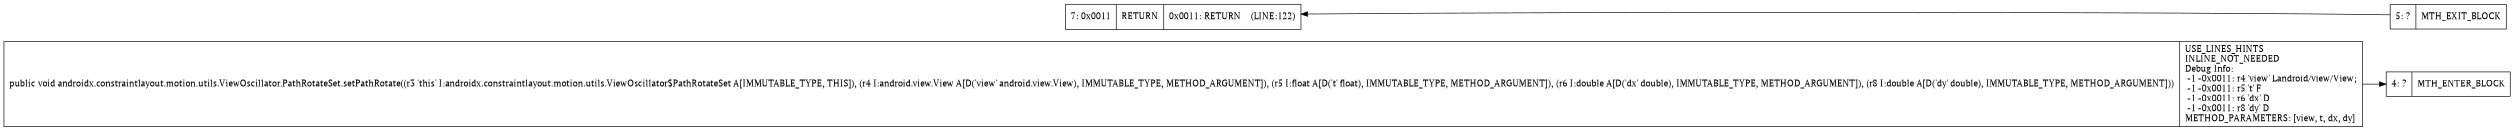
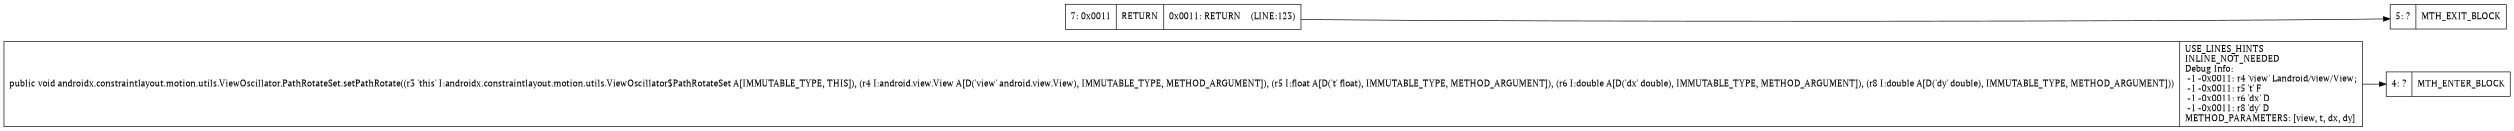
(1849, 12) -> (1842, 21)
(1232, 16) -> (1232, 16)
